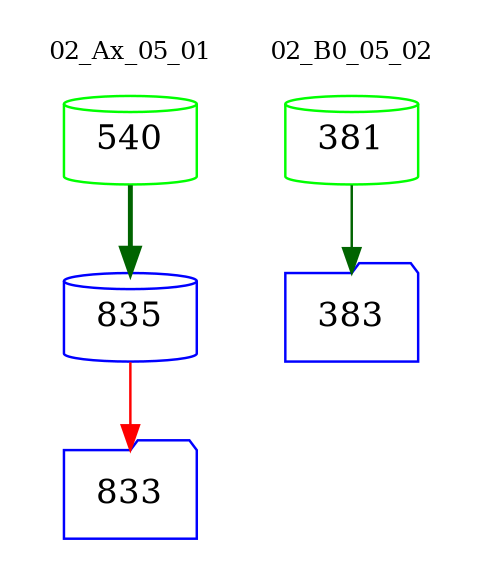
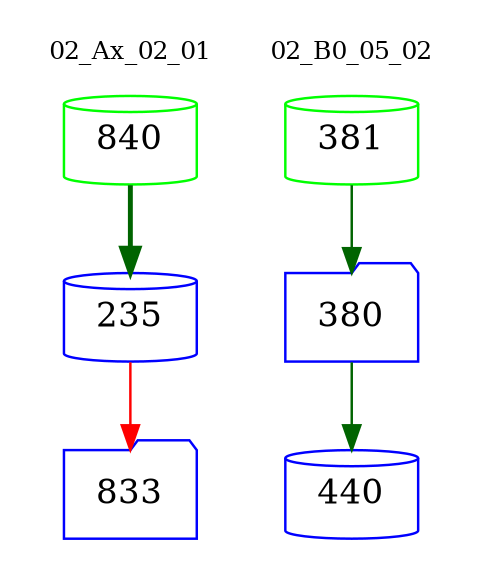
(130, 53) -> (130, 53)
(130, 140) -> (130, 140)
(130, 317) -> (130, 317)
(352, 317) -> (352, 317)
none -> (352, 494)
